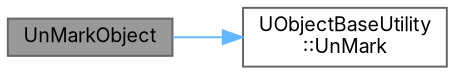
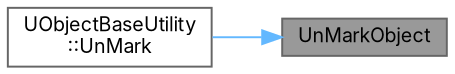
(198, 37) -> (237, 37)
